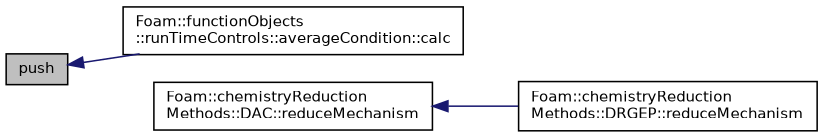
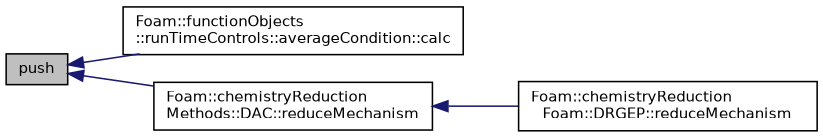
none -> (119, 81)
(668, 106) -> (668, 106)
